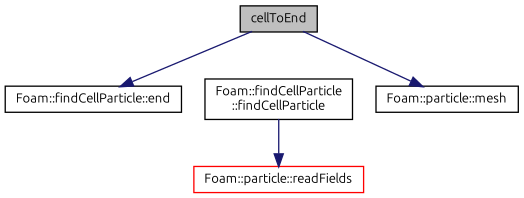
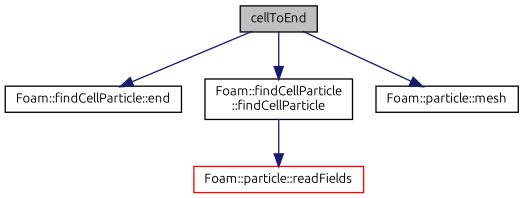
none -> (279, 49)
